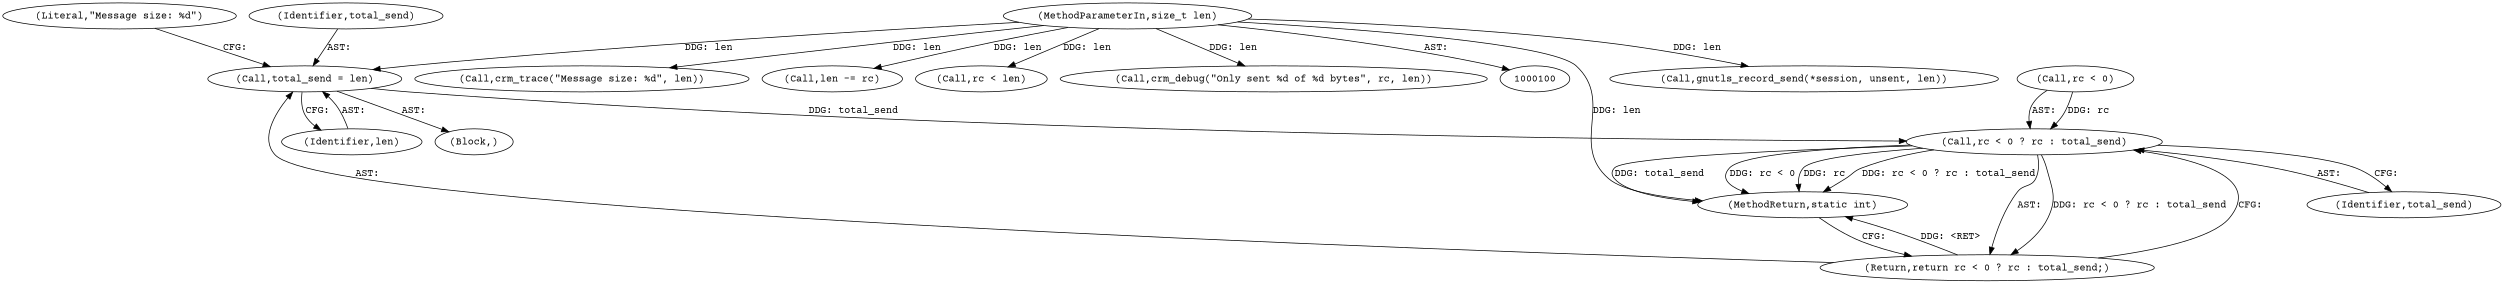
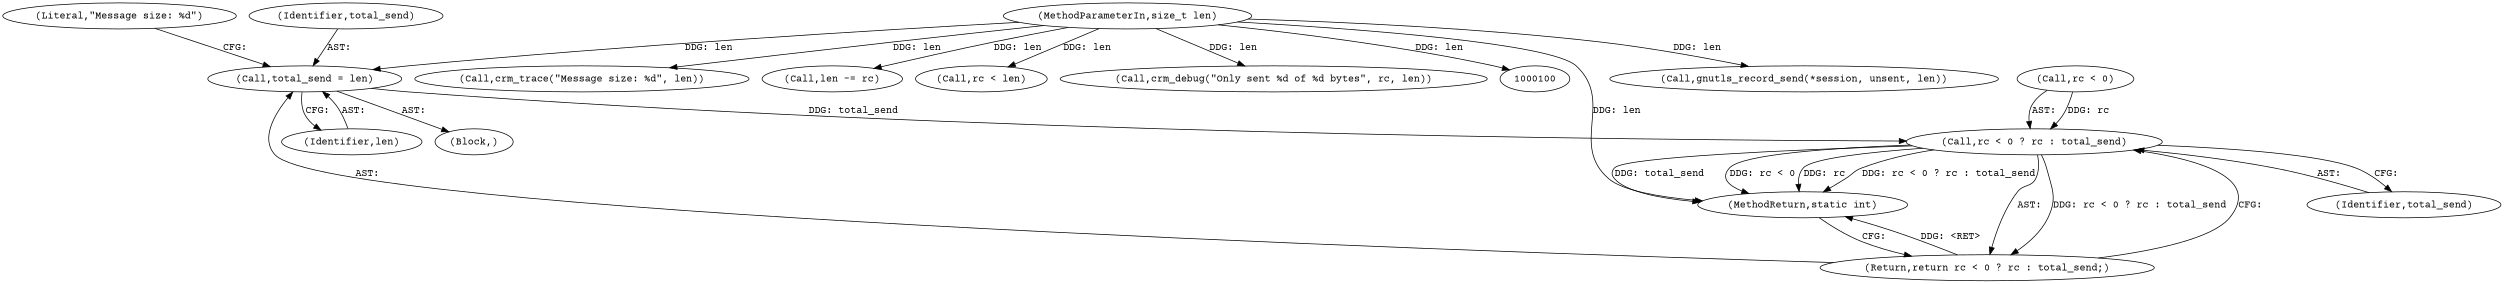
(1439, 47) -> (1439, 47)
